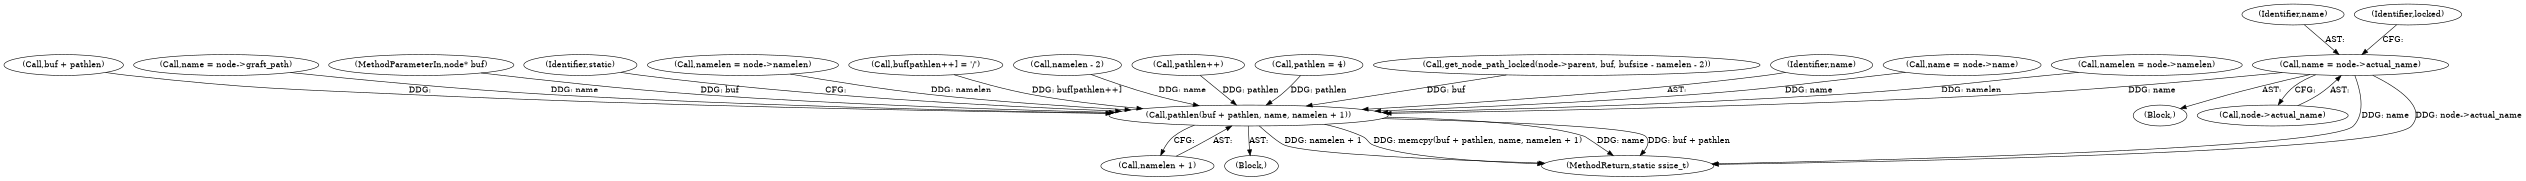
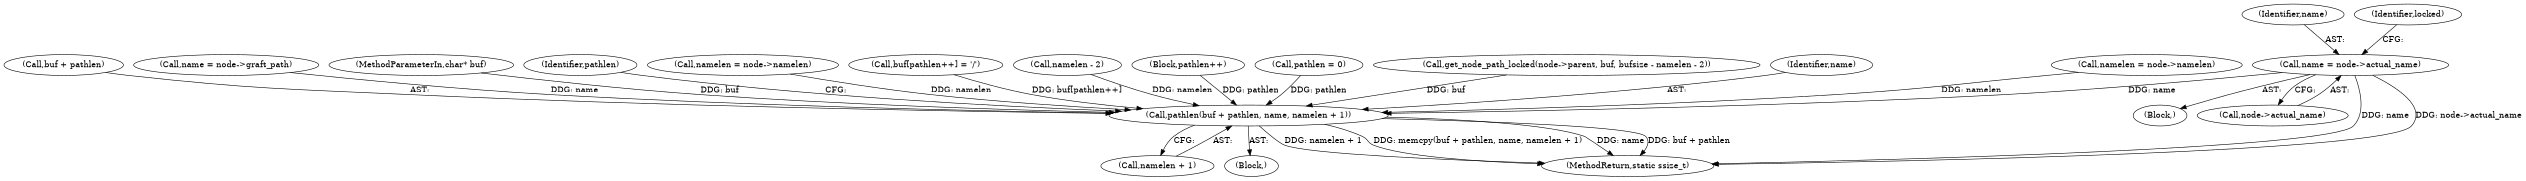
(421, 65) -> (421, 65)
(580, 65) -> (580, 65)
(1188, 65) -> (1188, 65)
(1309, 65) -> (1309, 65)
(1962, 65) -> none
(421, 90) -> (421, 90)
(1182, 90) -> (1182, 90)
